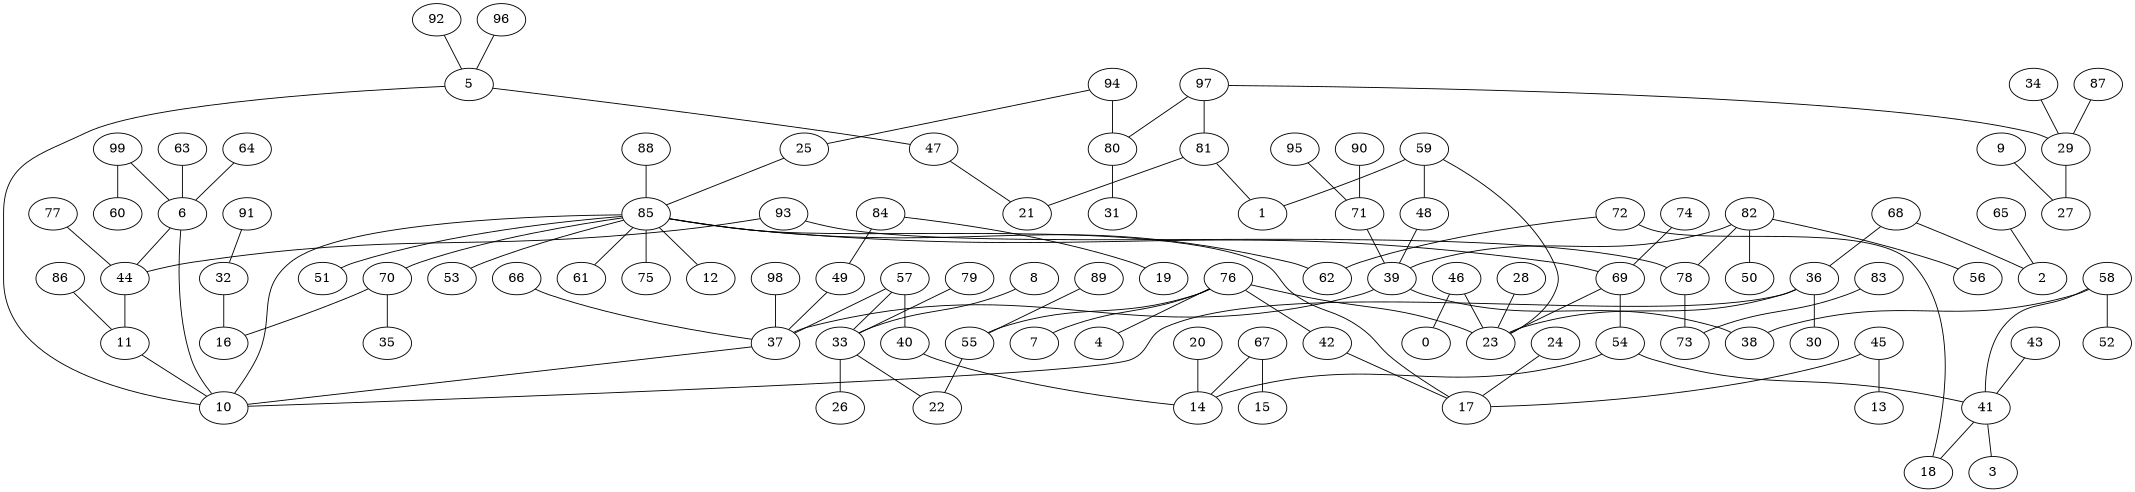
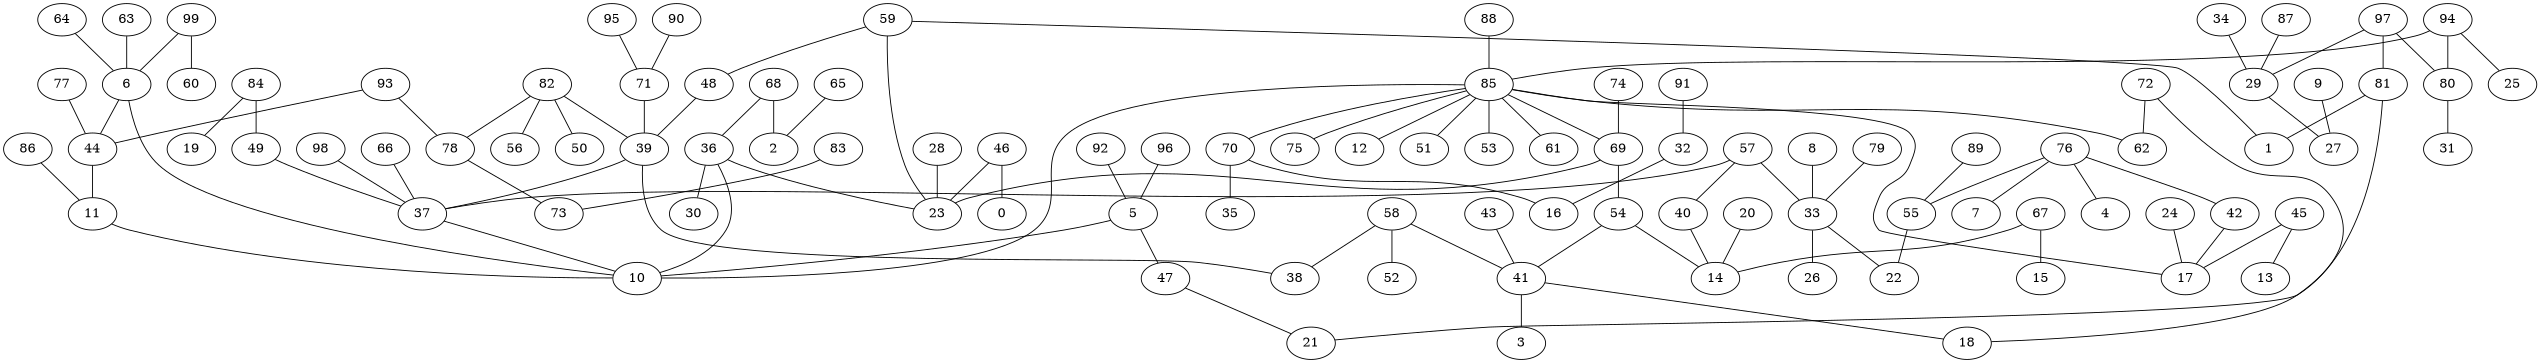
(725, 182) -> (1972, 62)
(1374, 308) -> none
